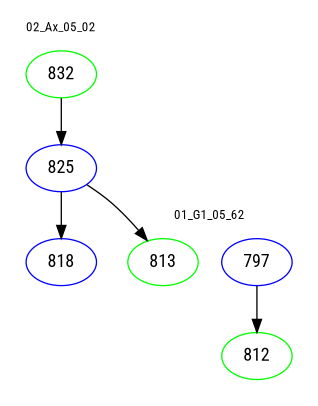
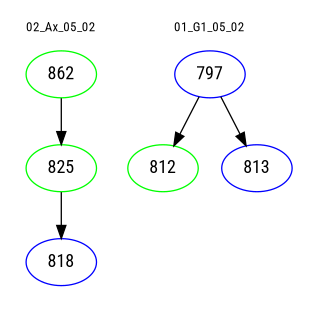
(61, 74) -> (61, 74)
(61, 168) -> (61, 168)
(126, 216) -> (230, 115)
(210, 216) -> (210, 28)
(163, 262) -> (257, 168)
